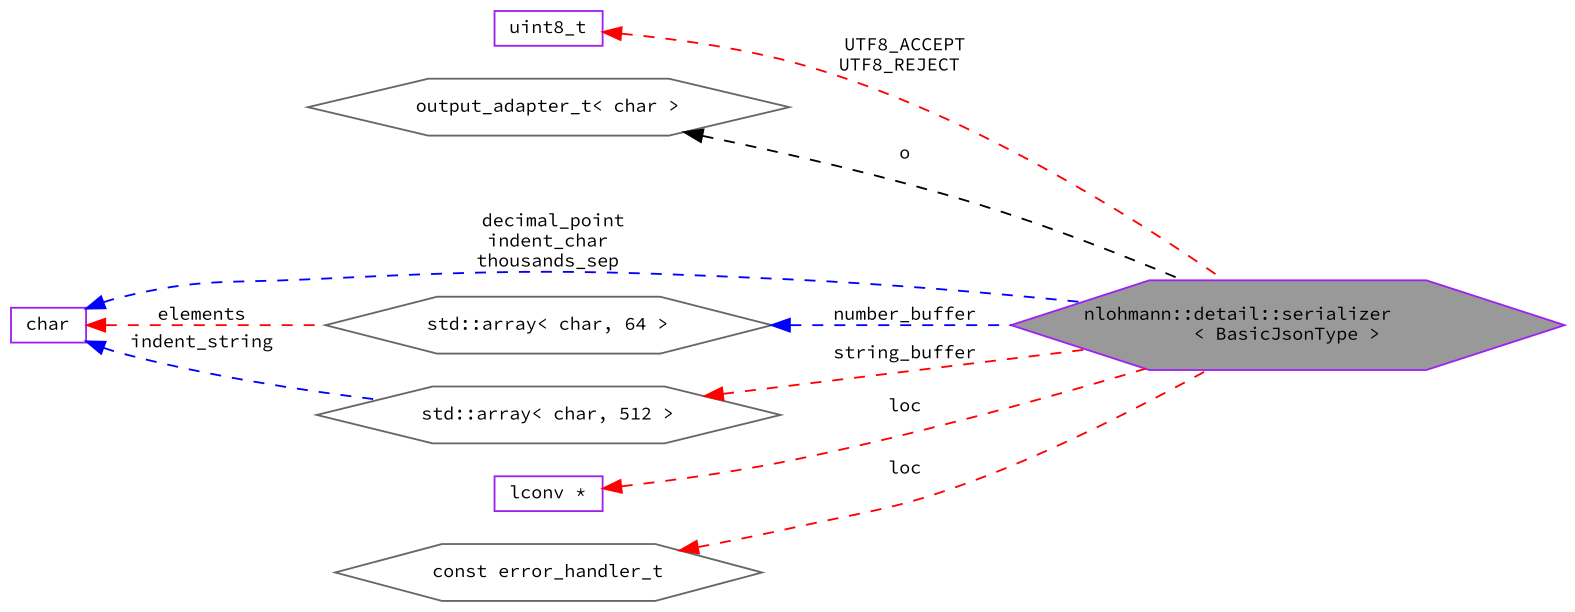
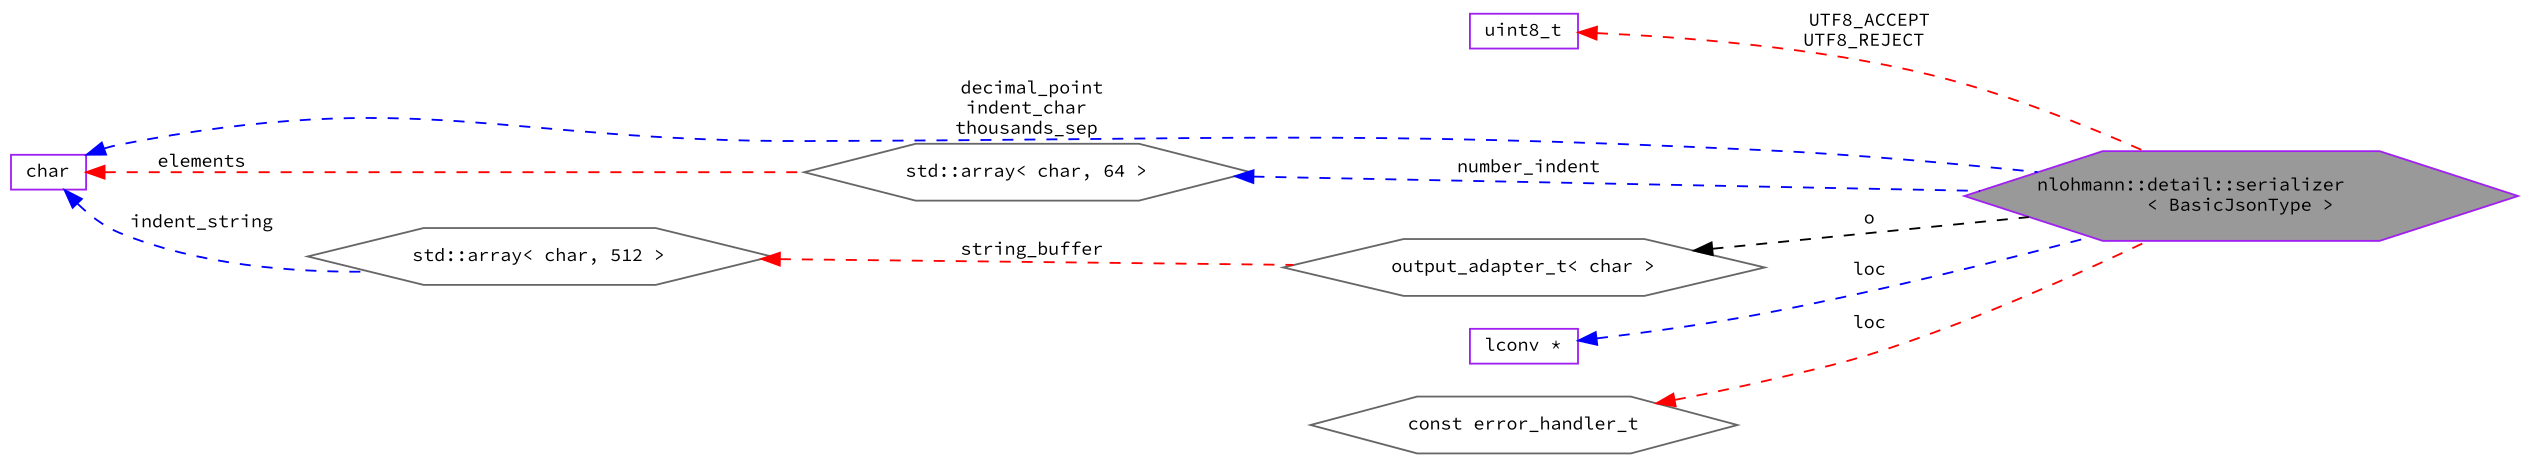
(900, 315) -> (1524, 168)
(904, 372) -> (1037, 262)
(886, 439) -> (1846, 297)
